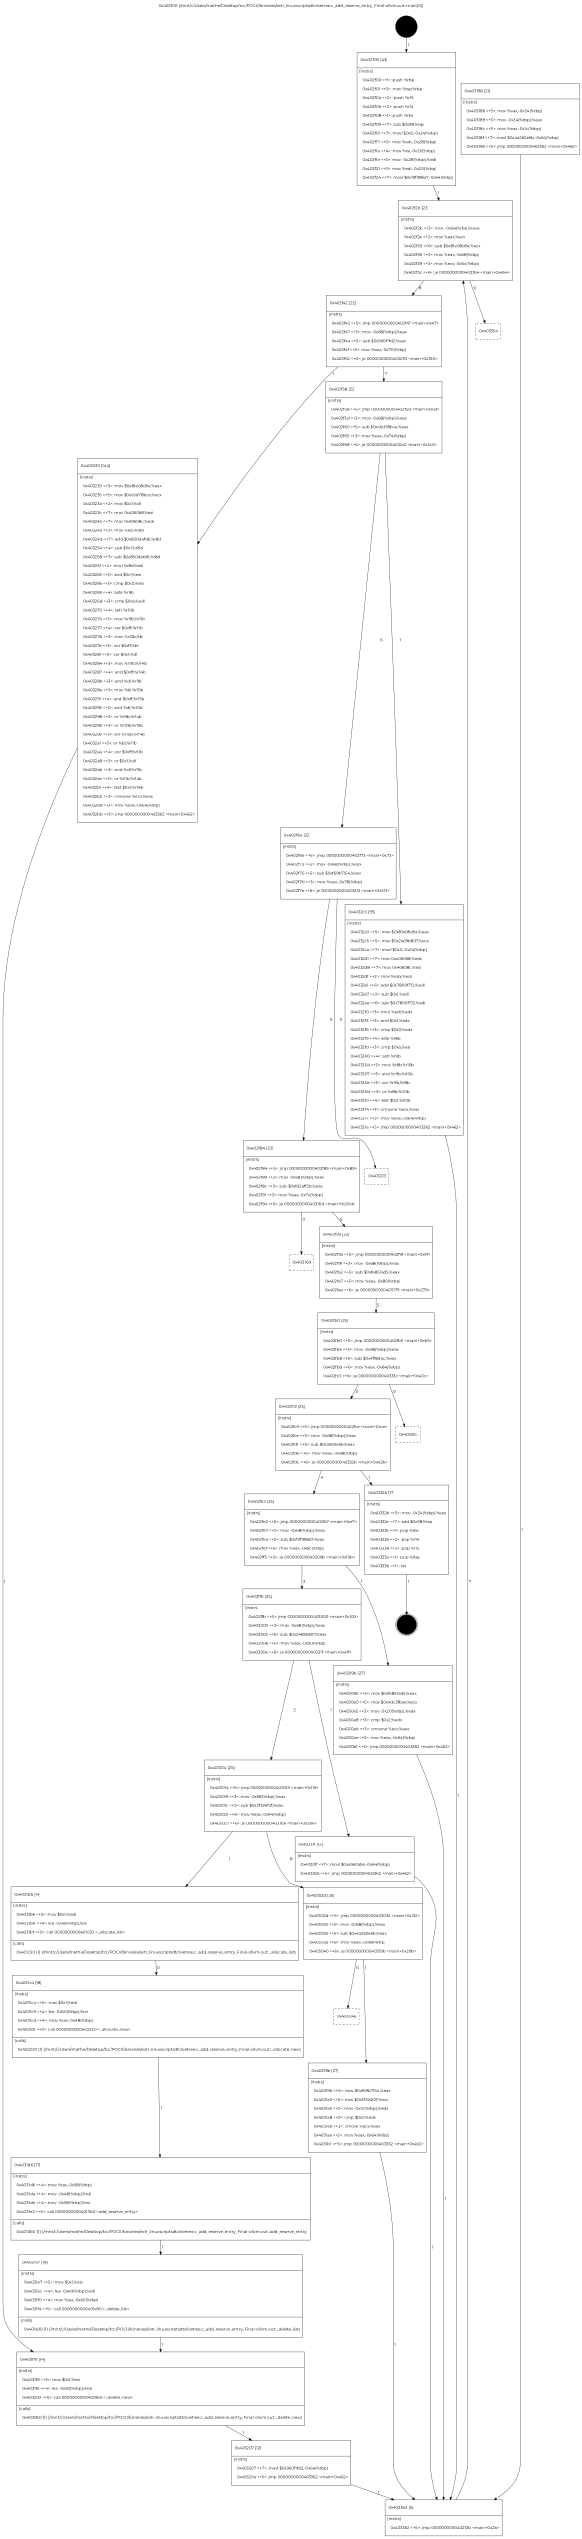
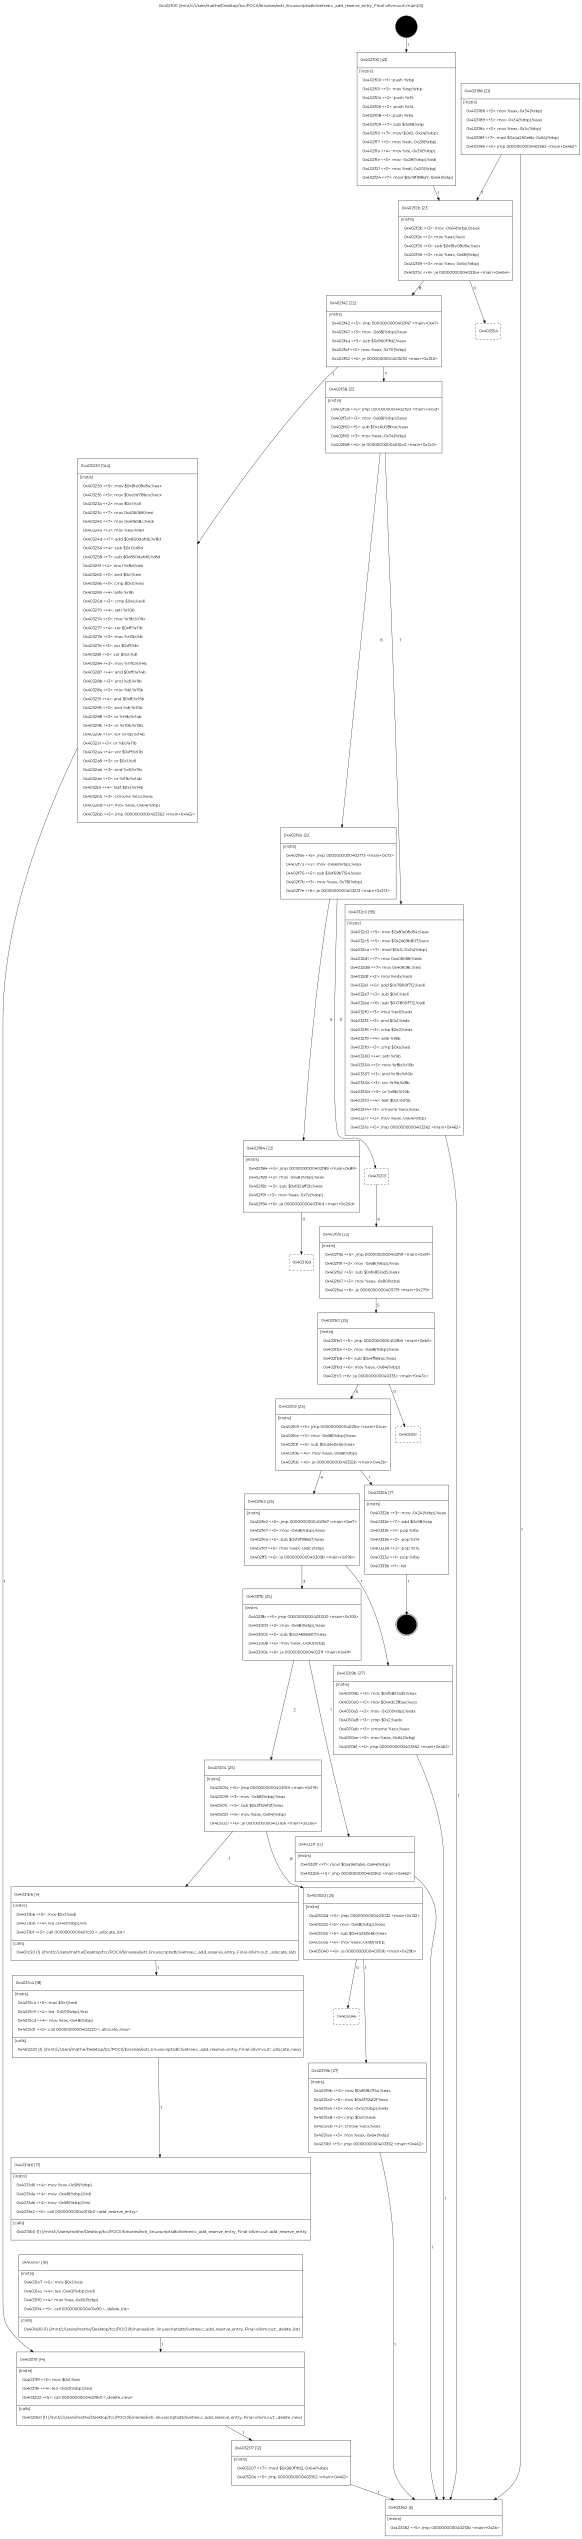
(338, 1218) -> (376, 1204)
(468, 1393) -> (490, 176)
(158, 1968) -> (158, 1968)
(161, 2246) -> none
